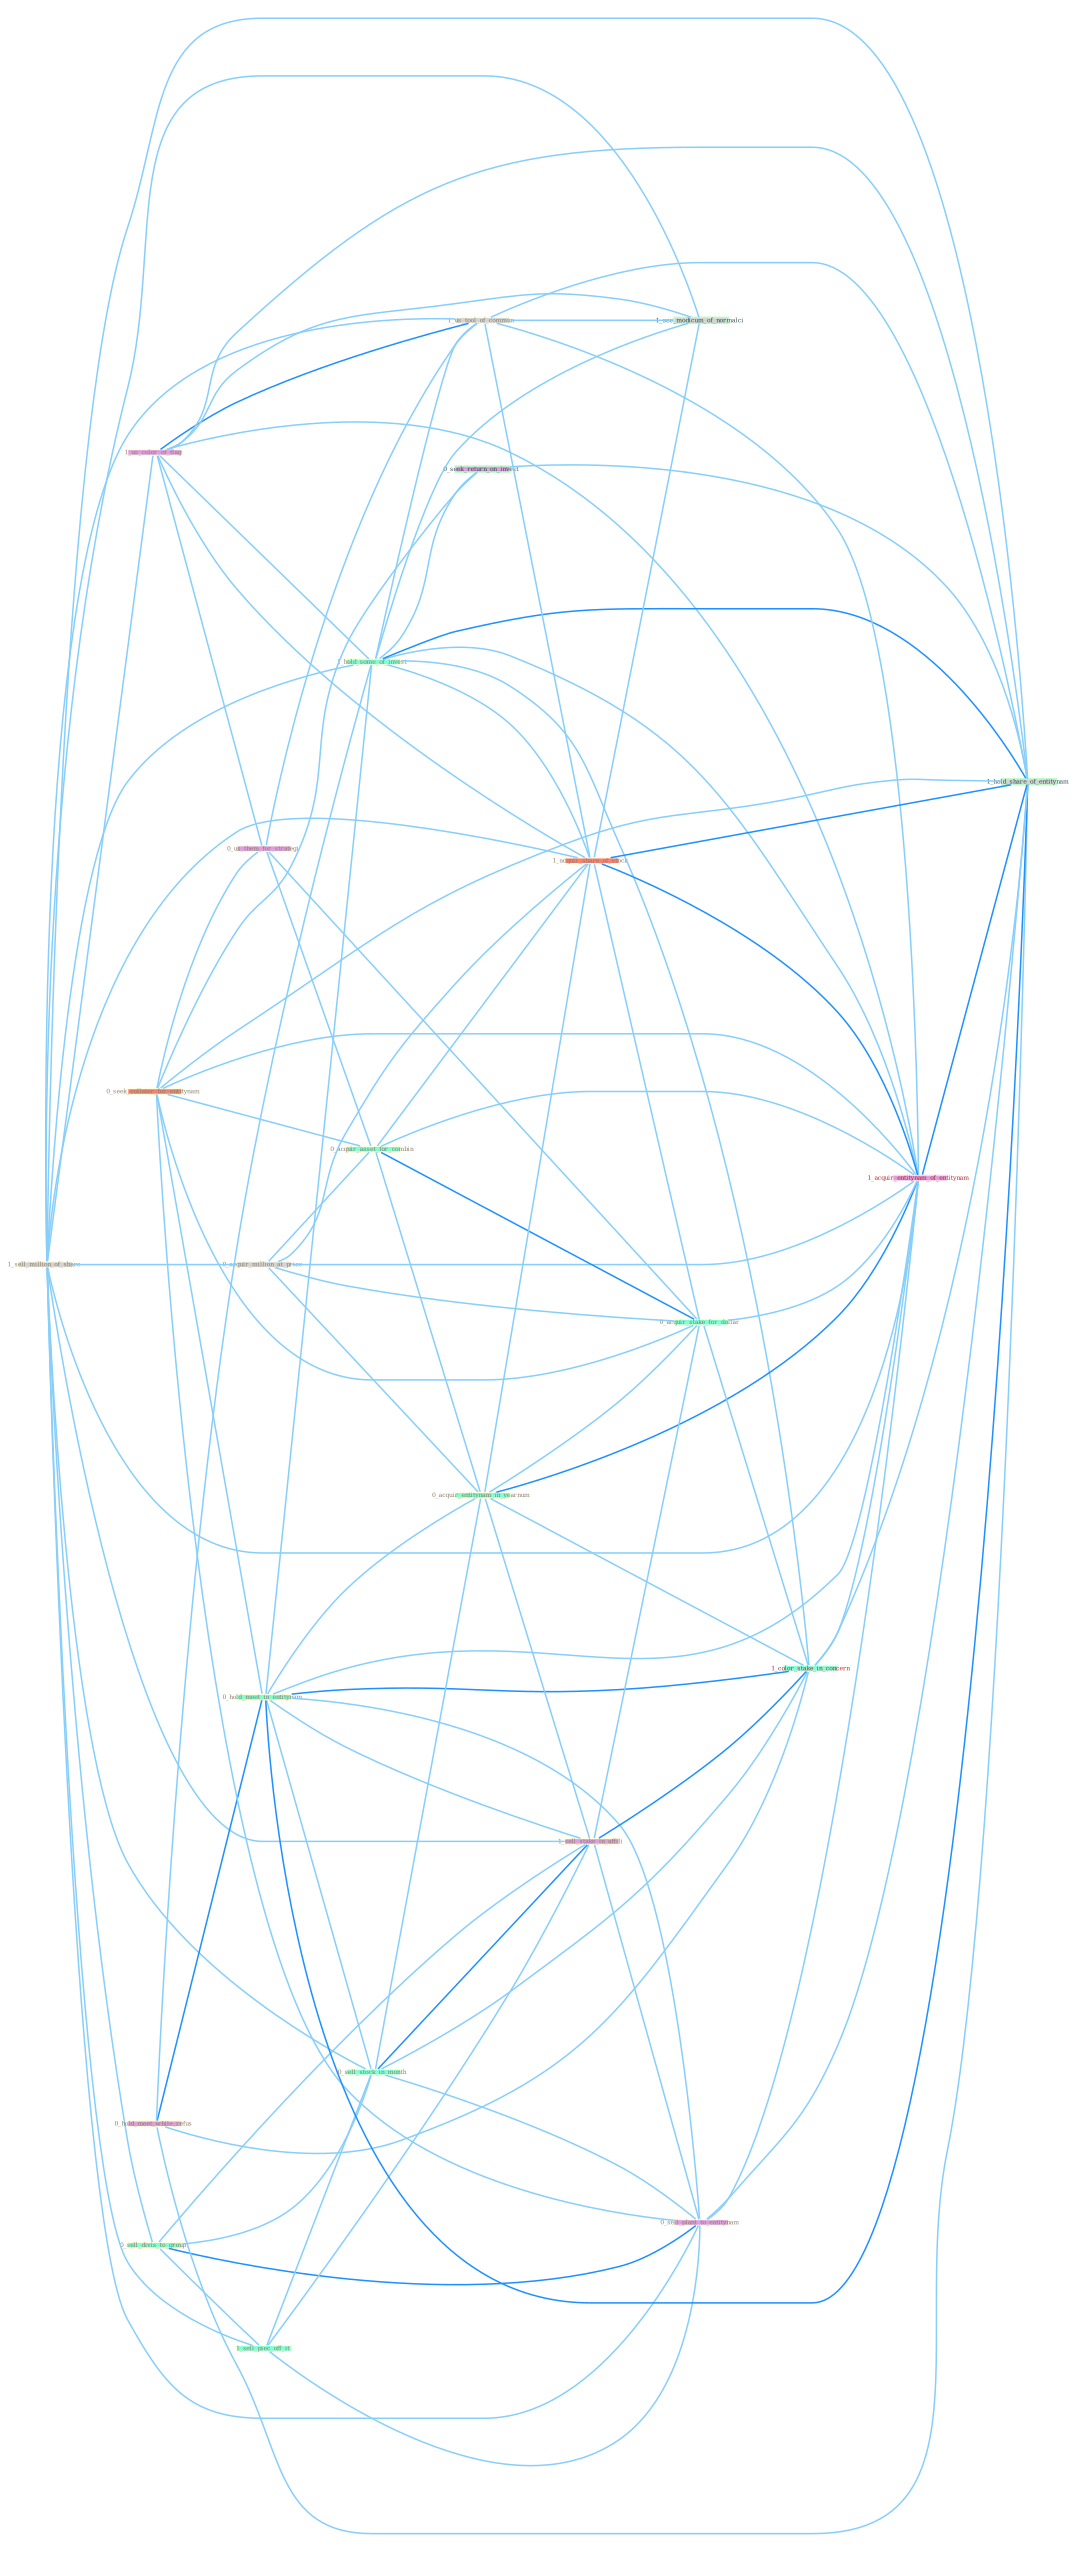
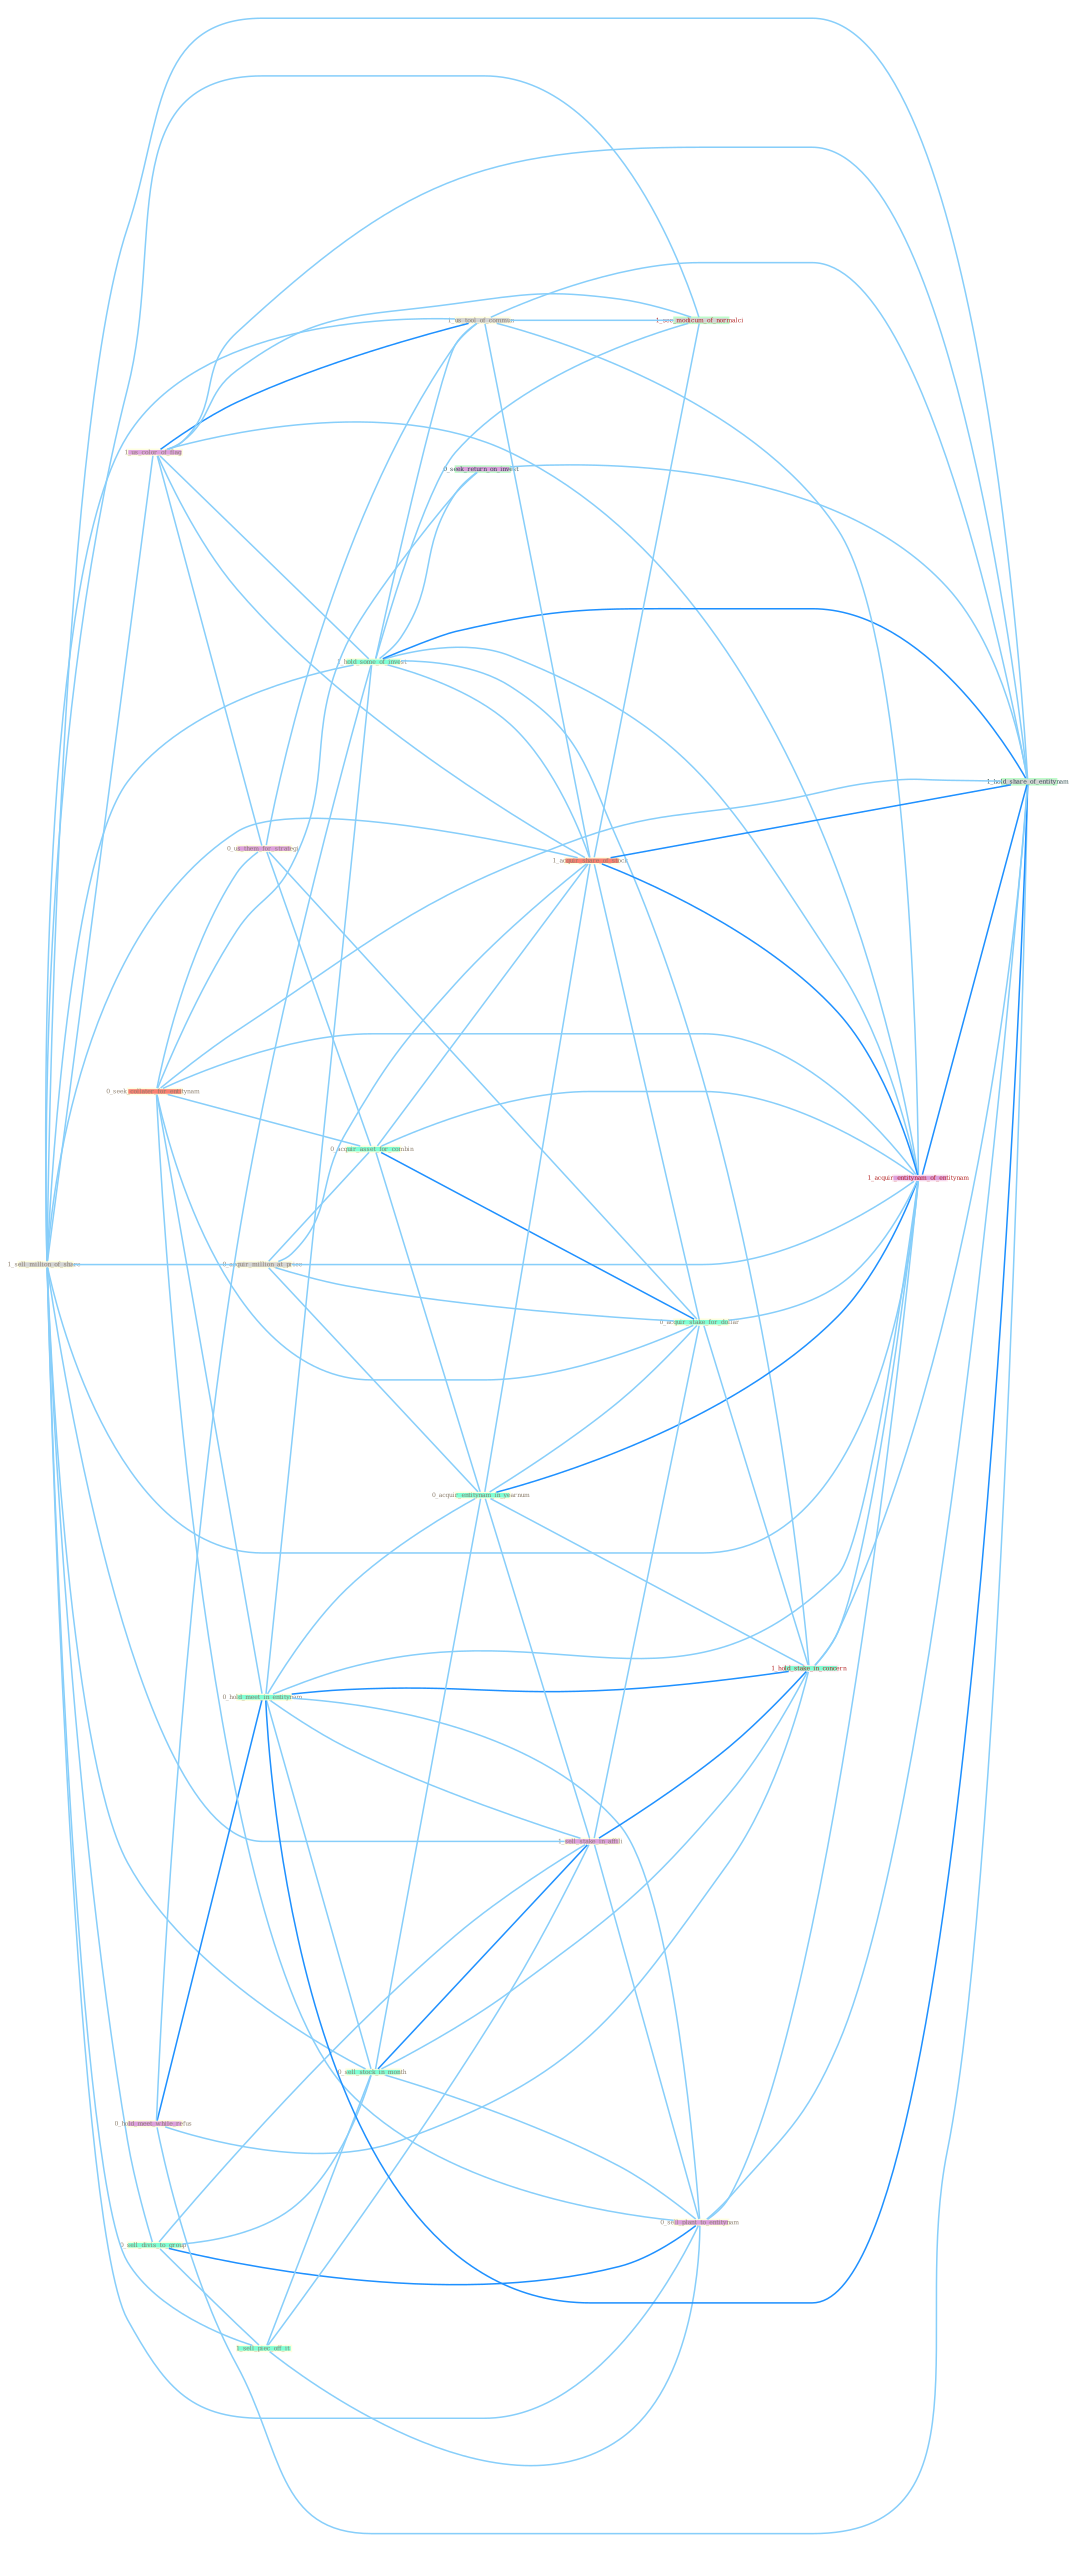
(701, 320) -> (701, 320)
(811, 1668) -> (811, 1668)
